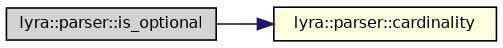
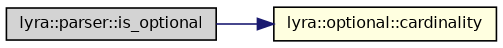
(385, 24) -> (385, 24)
